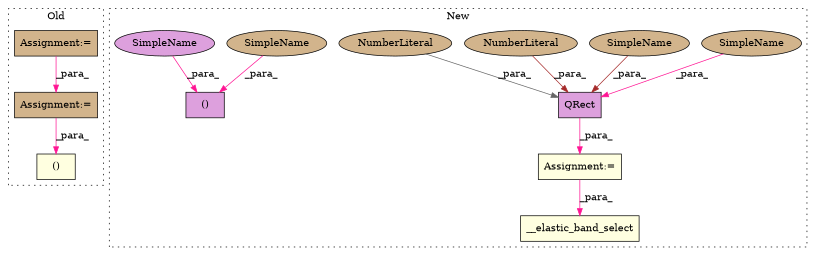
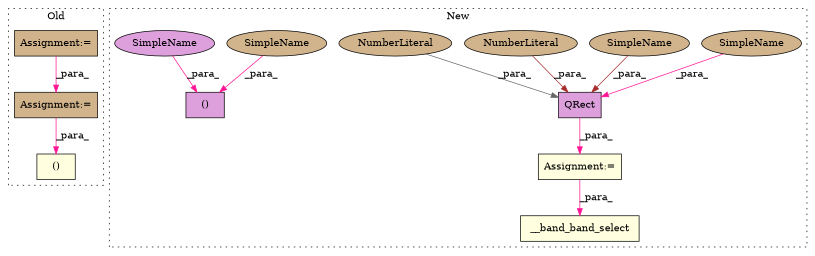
(580, 229) -> (580, 229)
